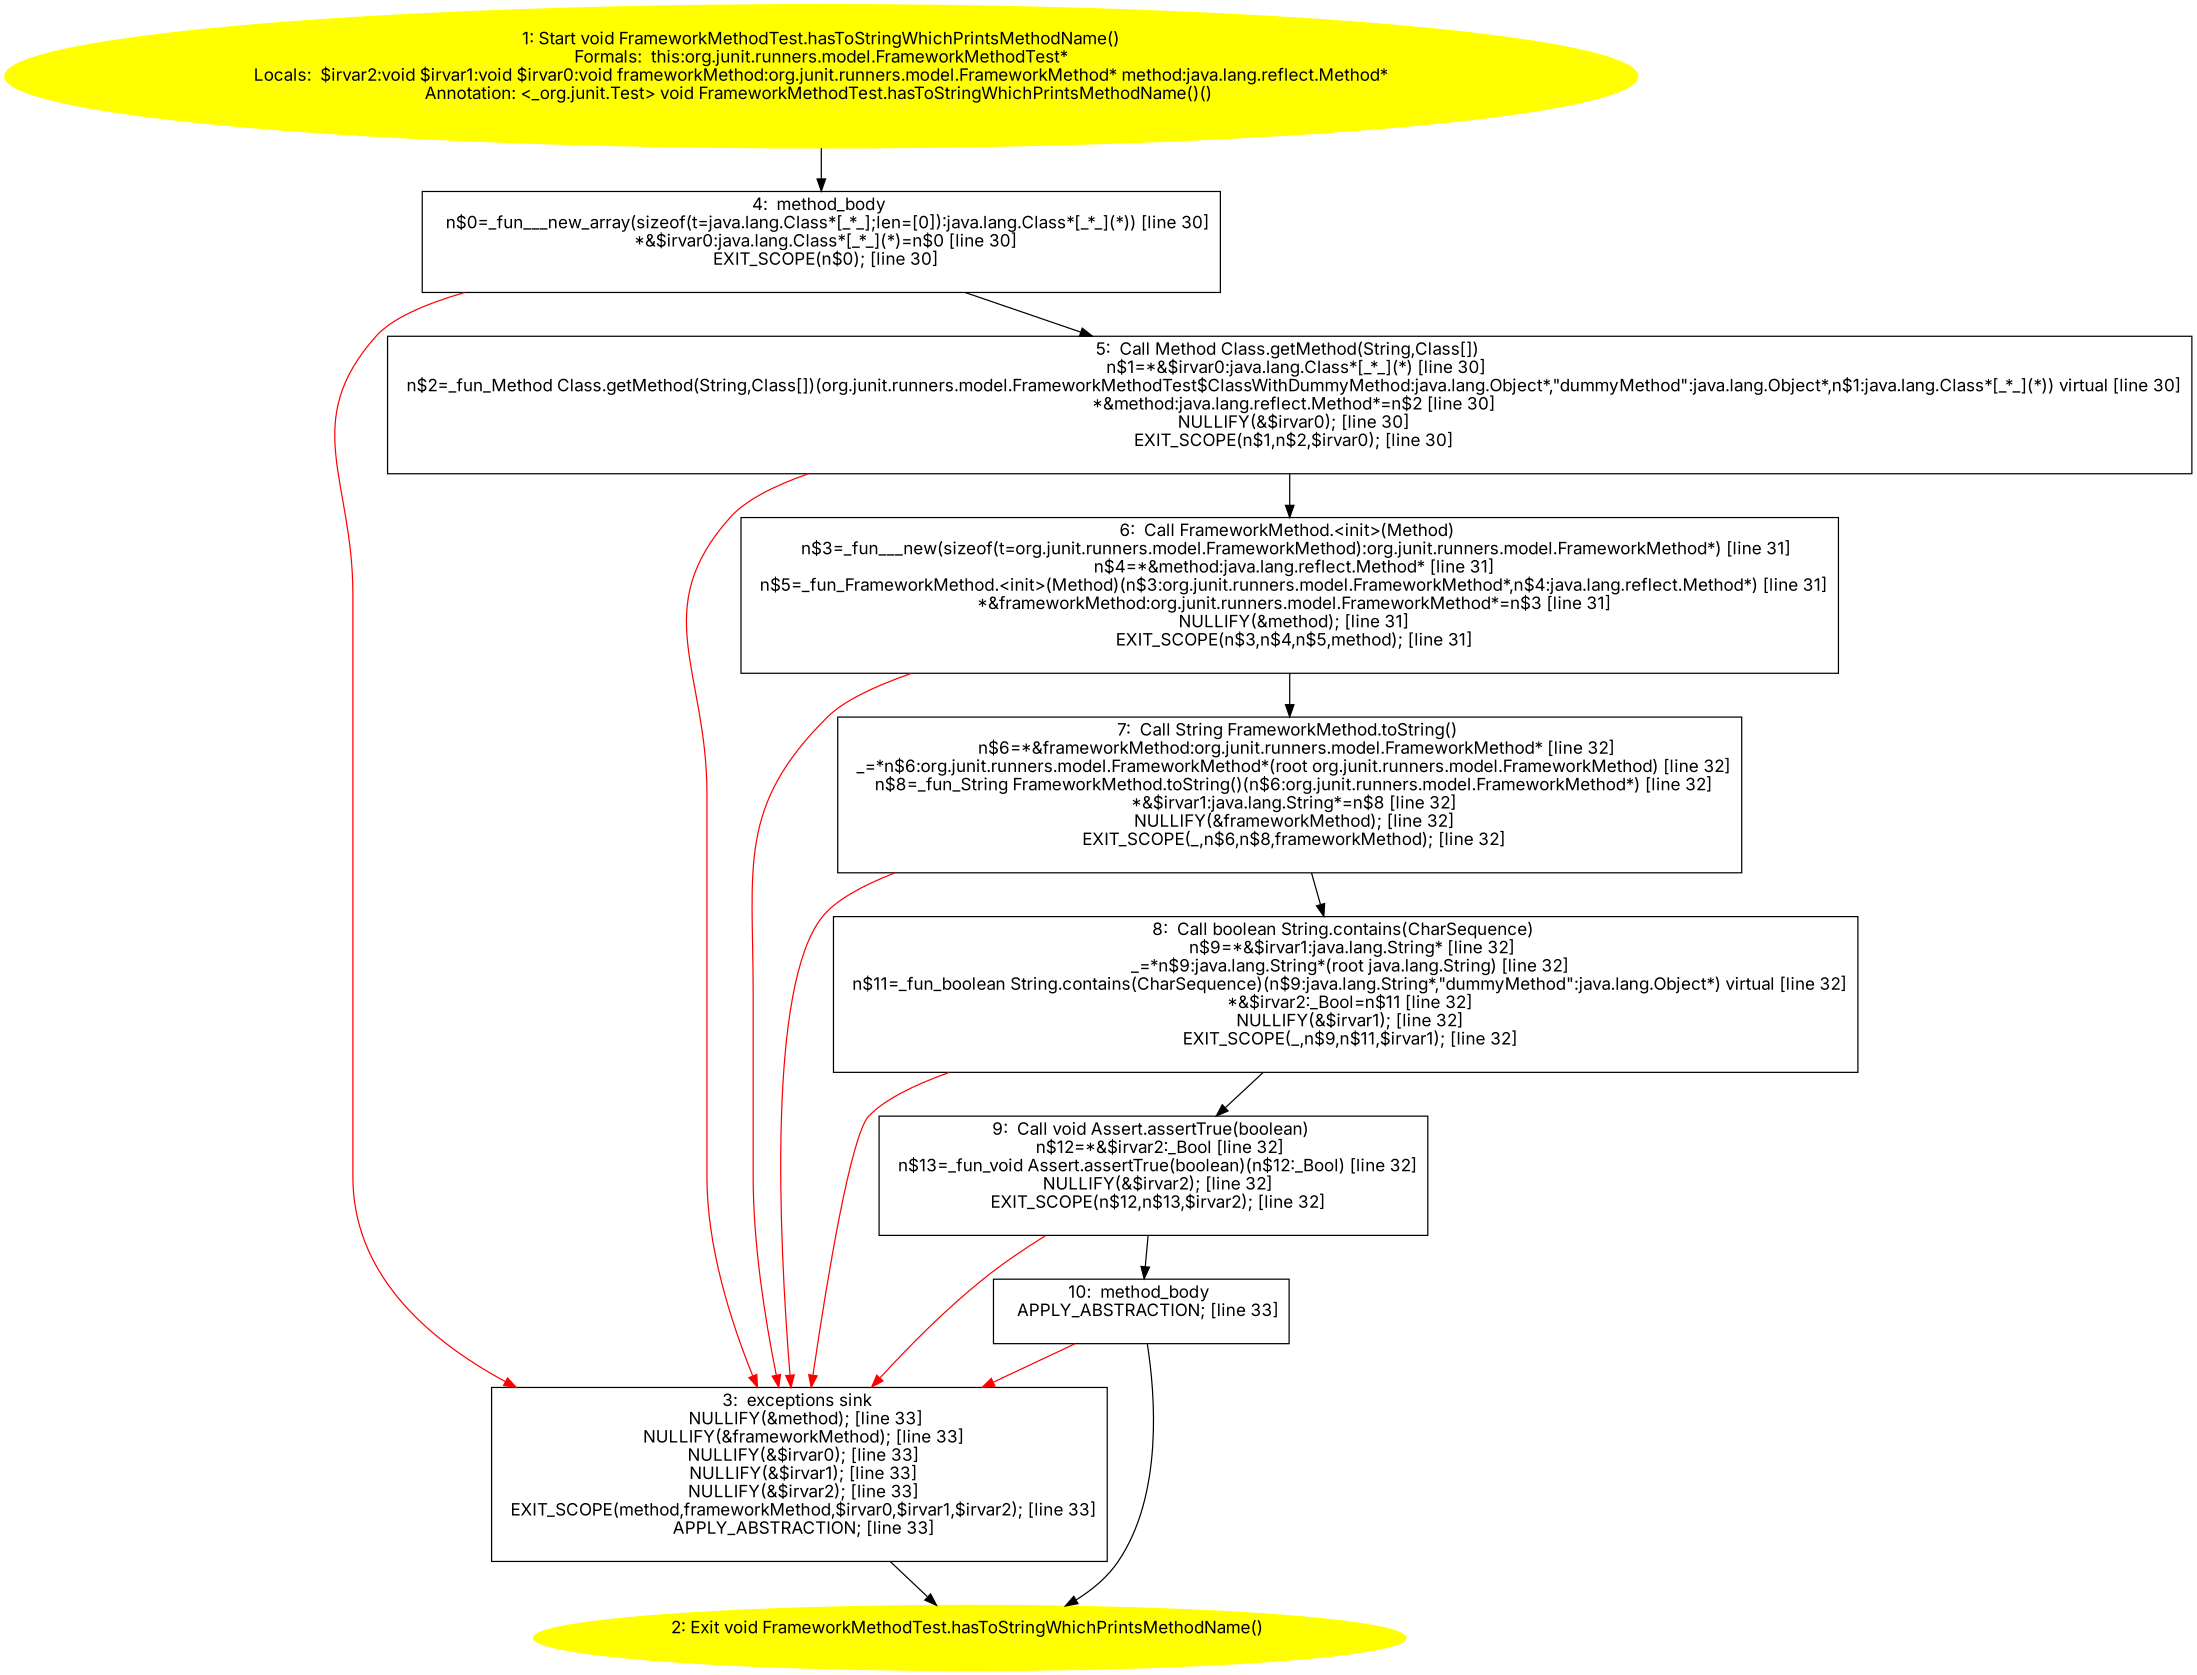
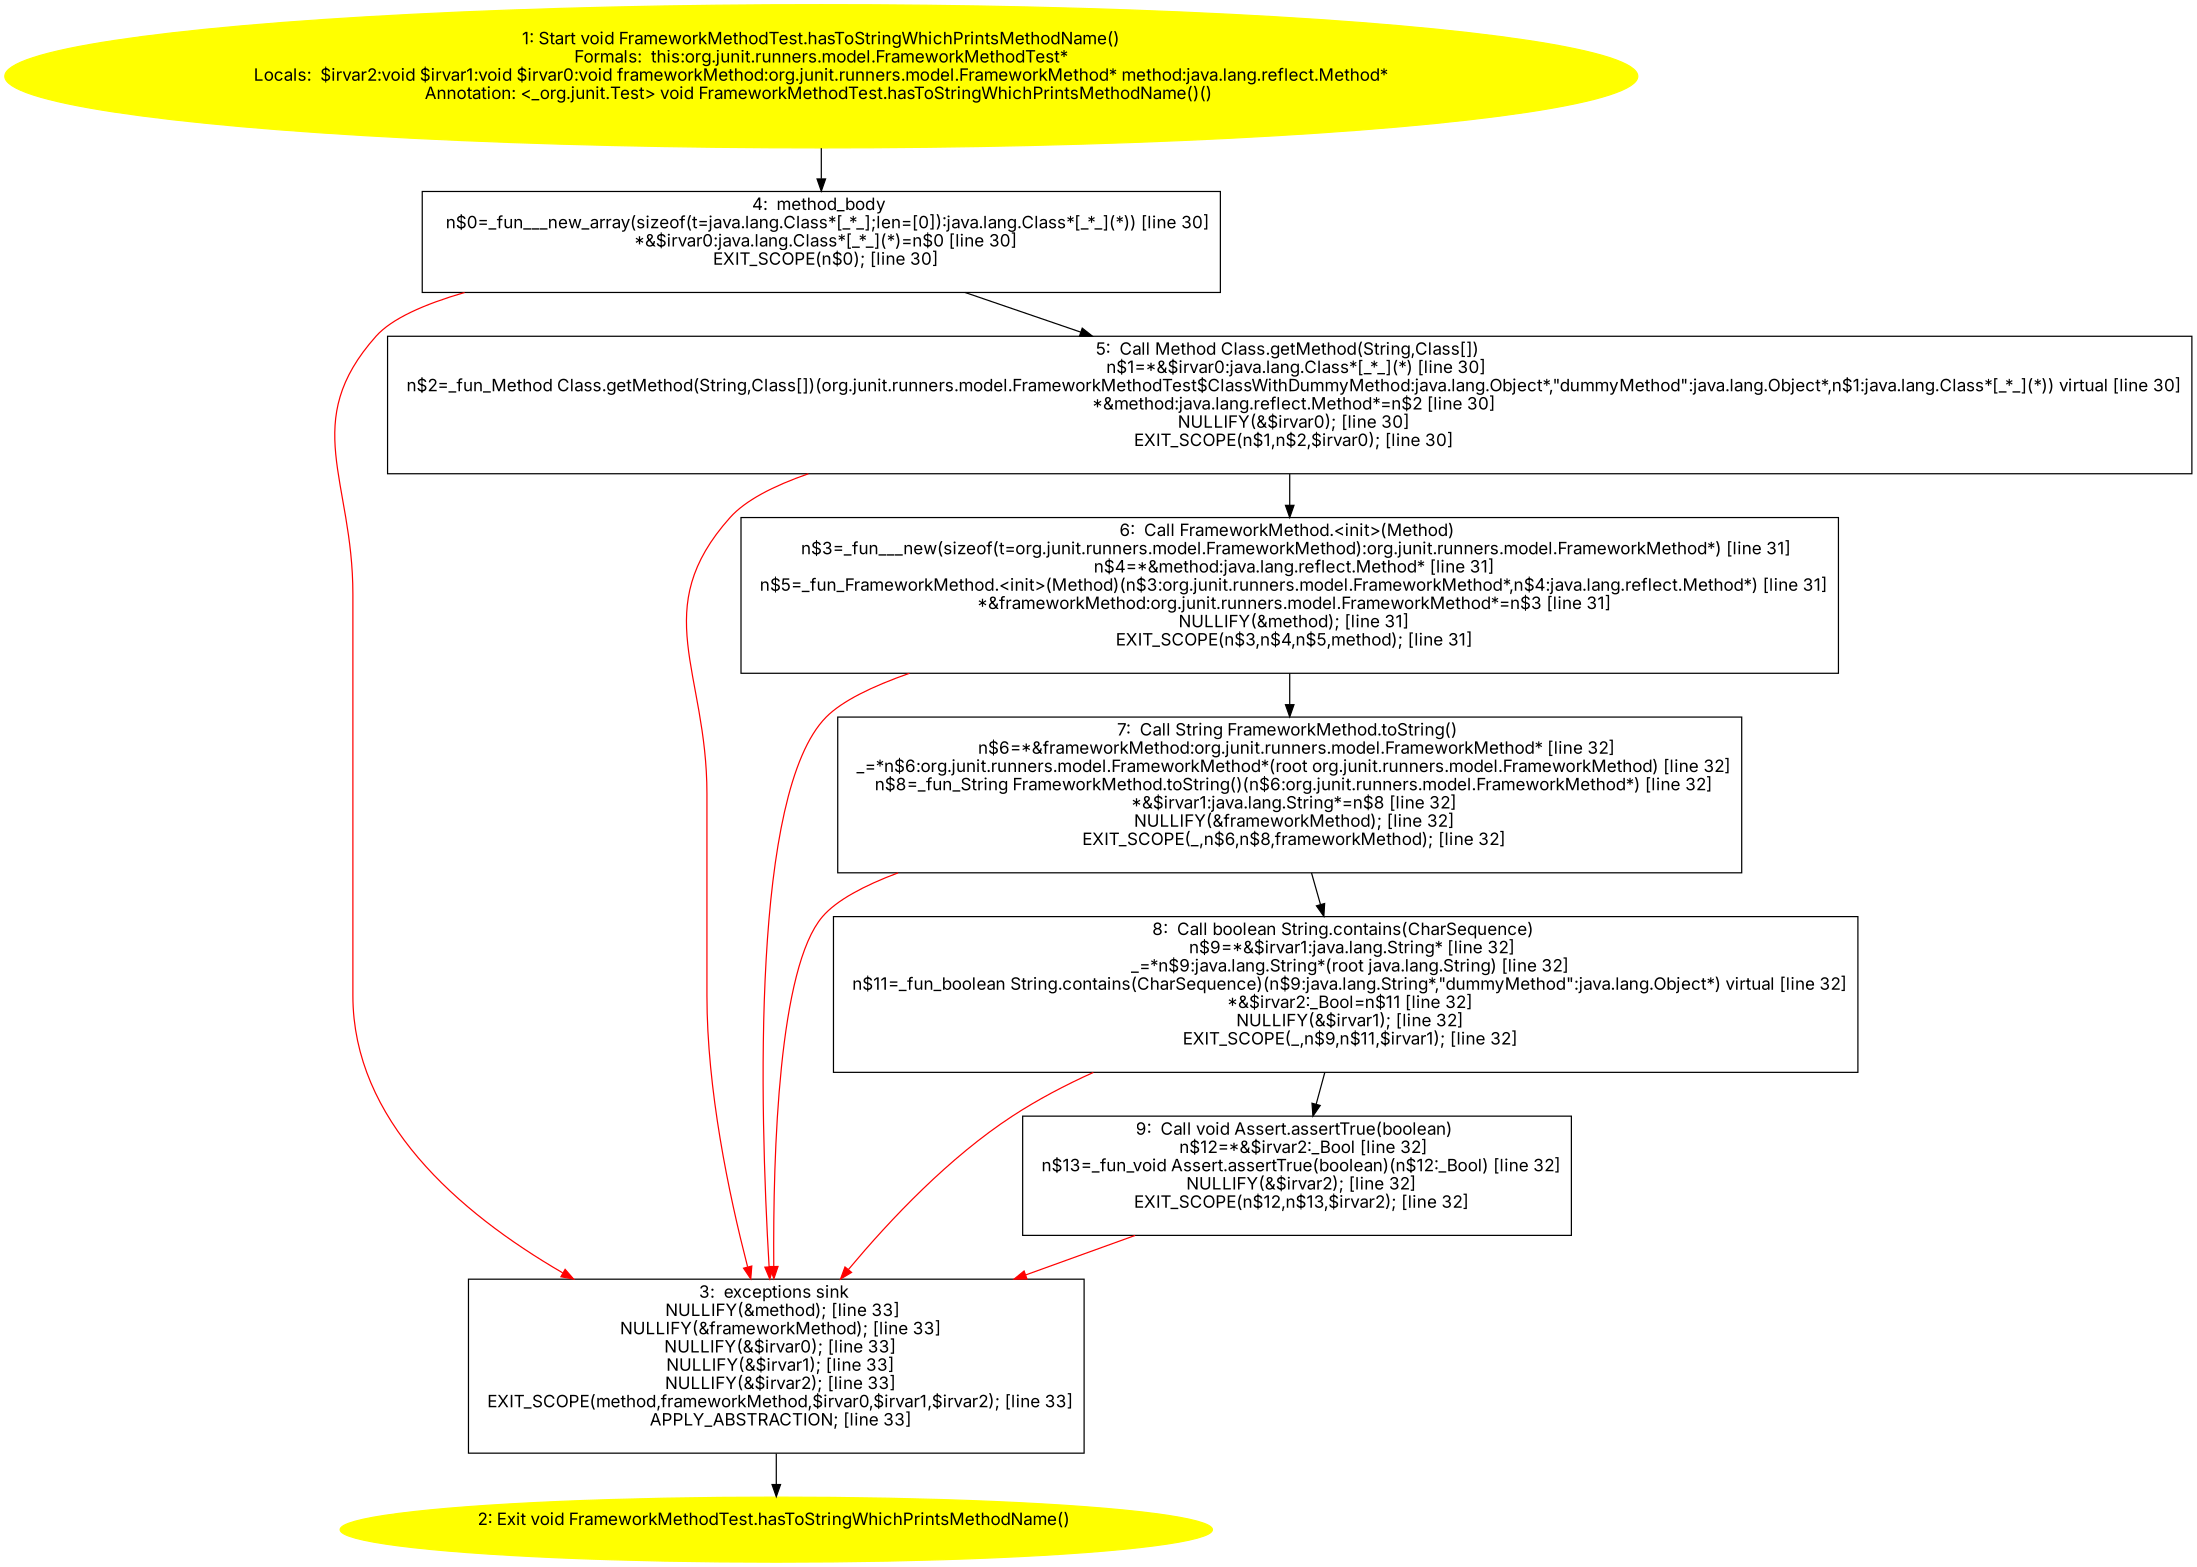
(1141, 1311) -> none
